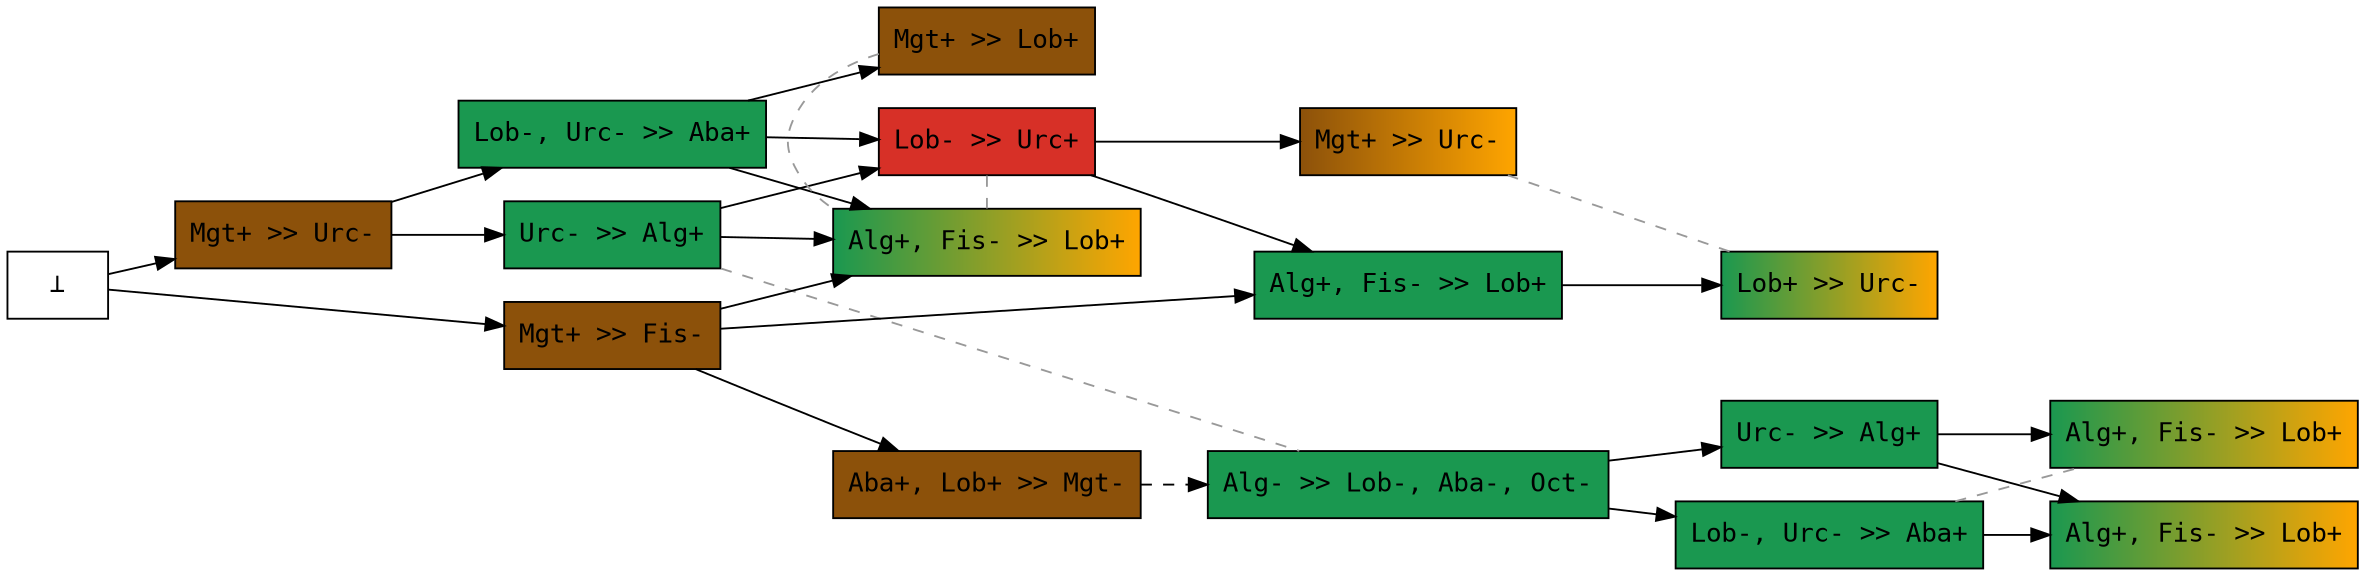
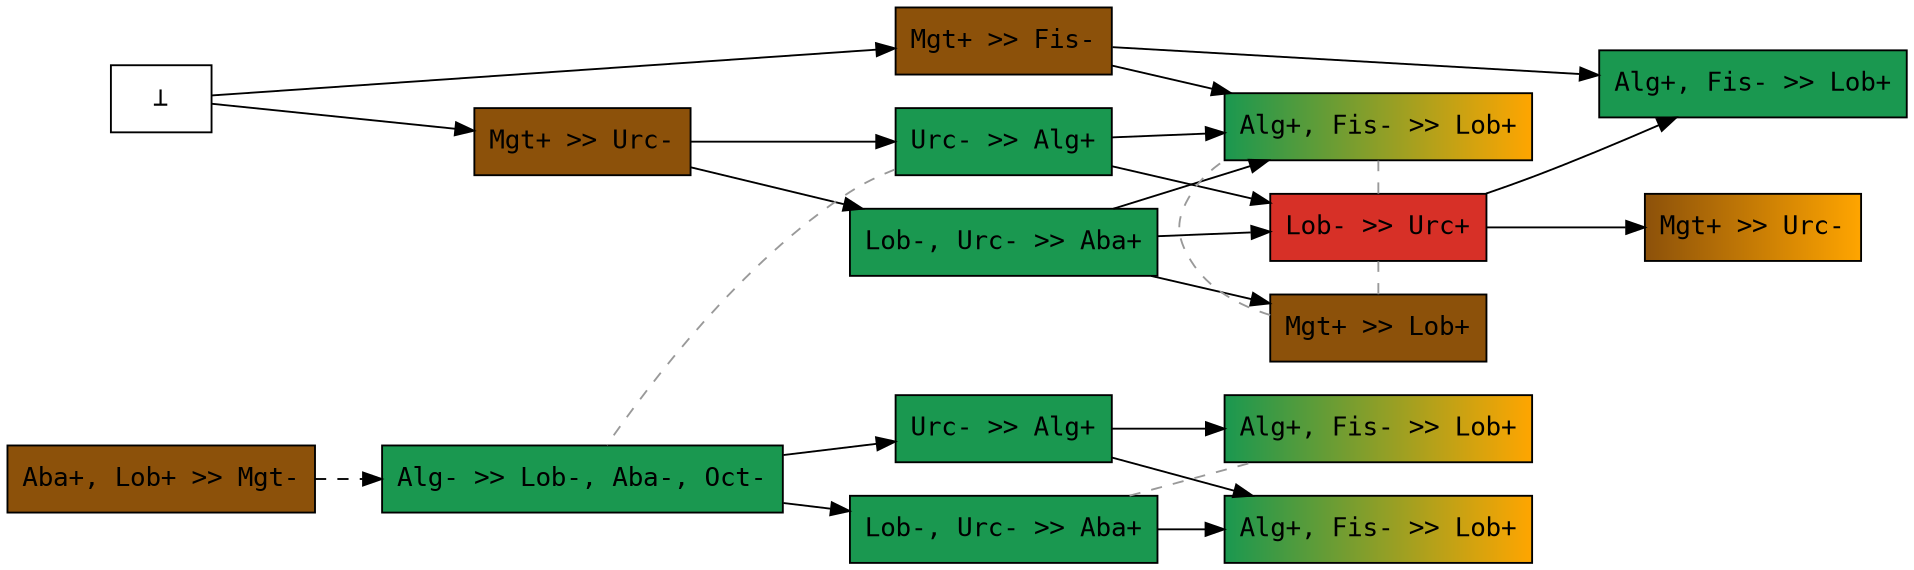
none -> (1378, 278)
(1829, 285) -> none
(788, 407) -> none
